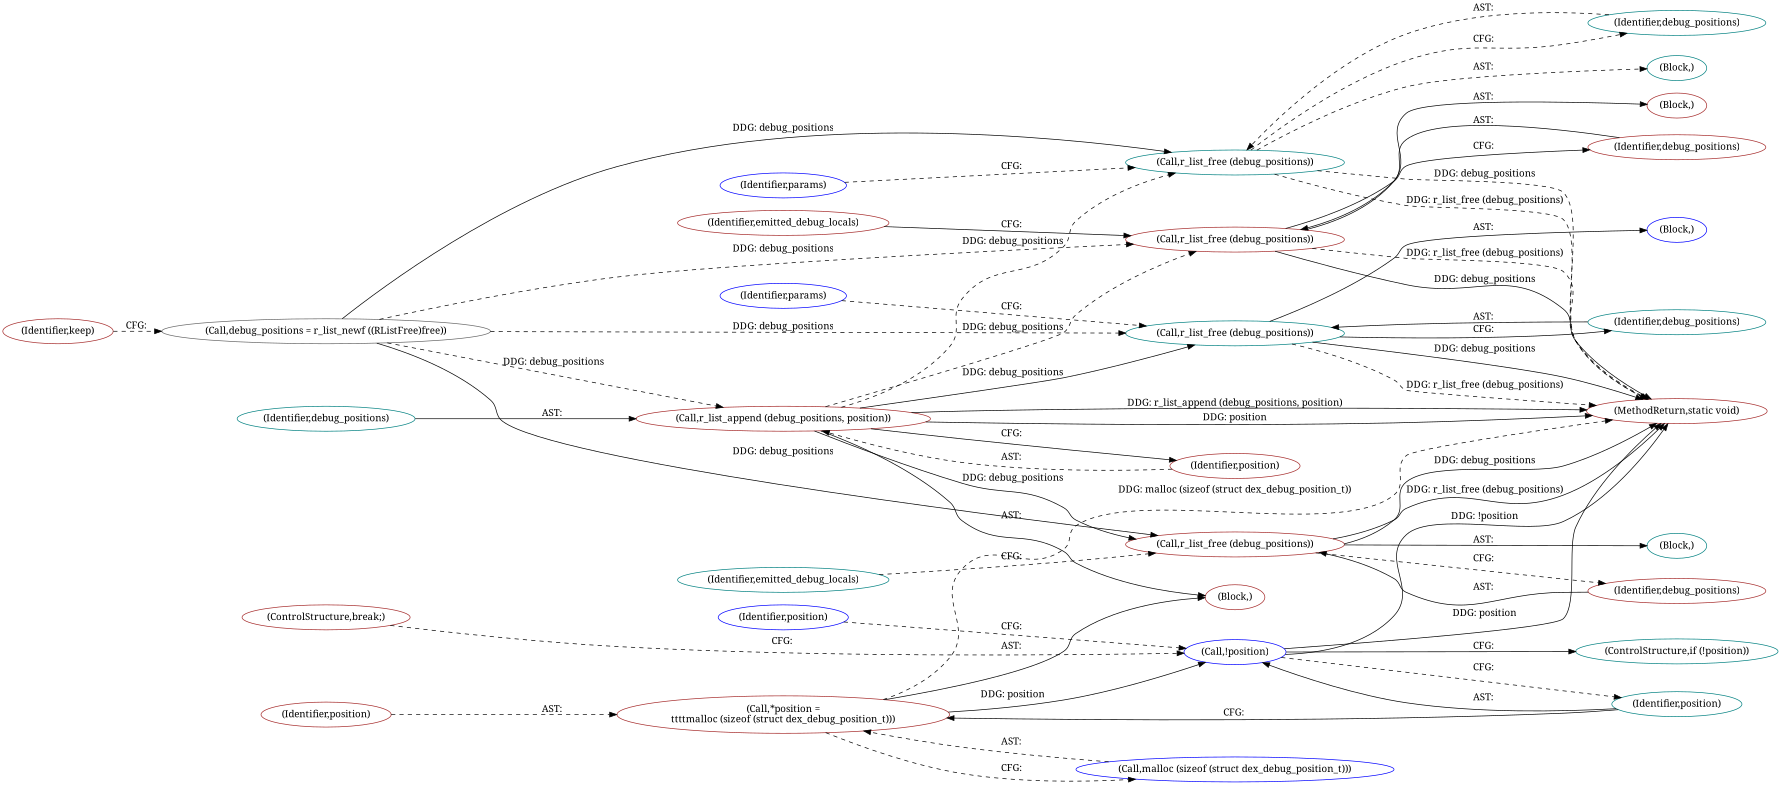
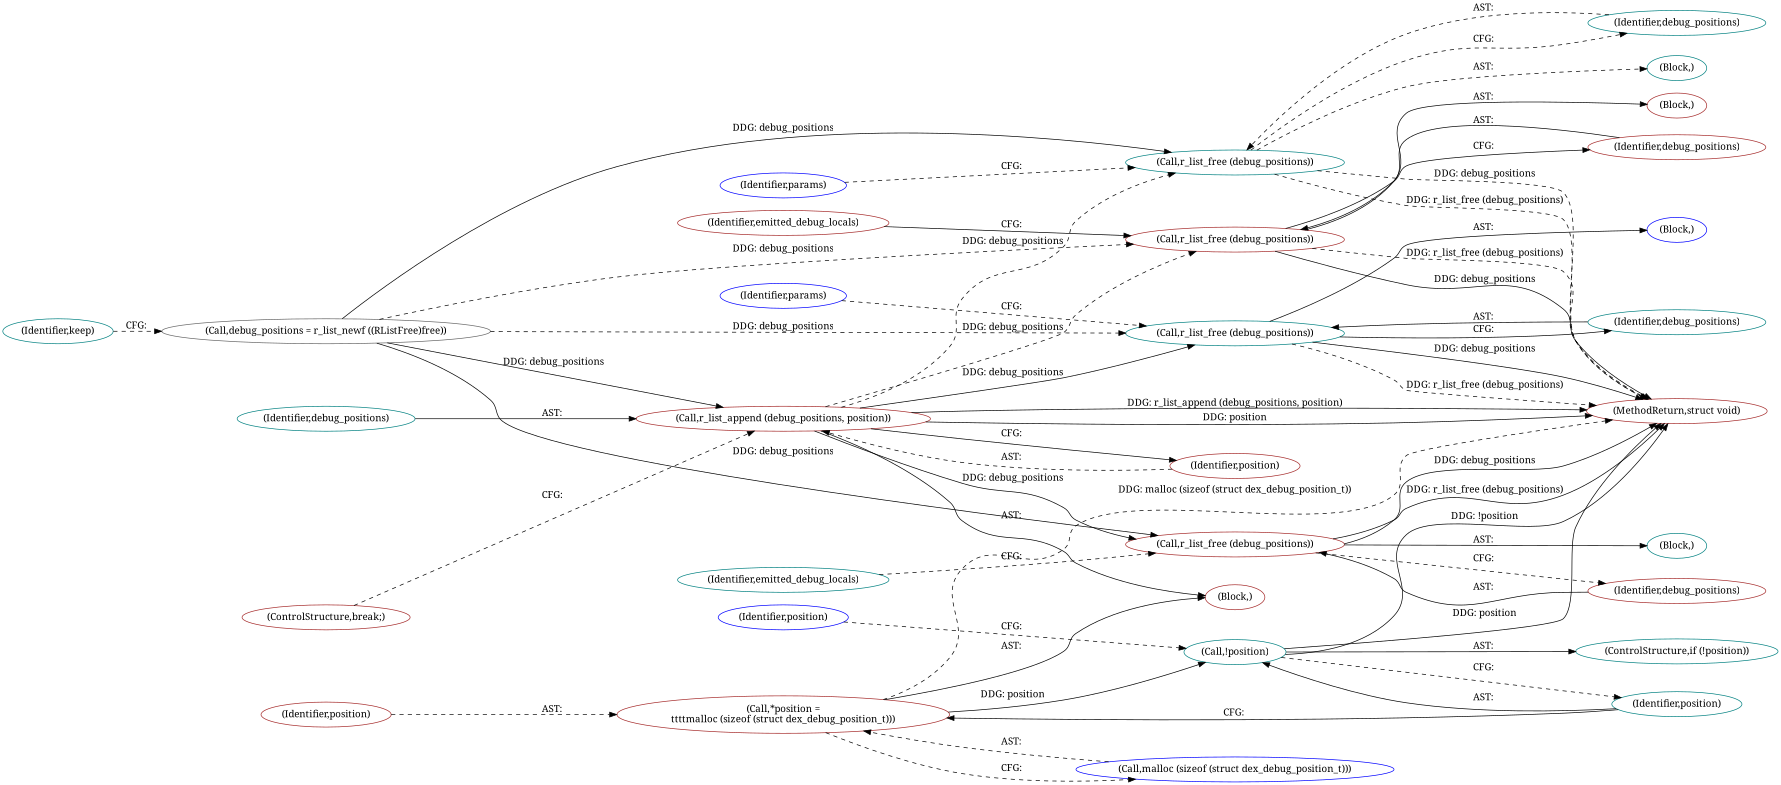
(58, 331) -> (58, 331)
(552, 374) -> (552, 374)
(1677, 411) -> (1677, 411)
(1485, 646) -> (1485, 646)
(1235, 652) -> (1235, 652)
(783, 653) -> (551, 520)
